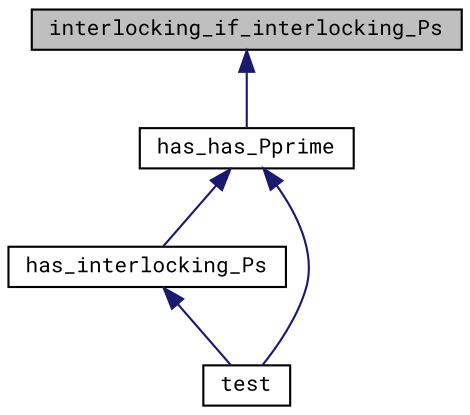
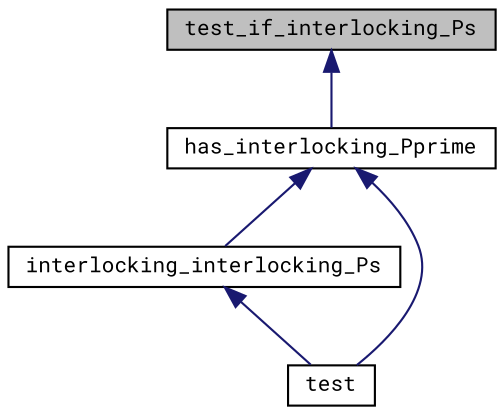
(247, 30) -> (331, 30)
(247, 148) -> (331, 148)
(147, 267) -> (204, 267)
